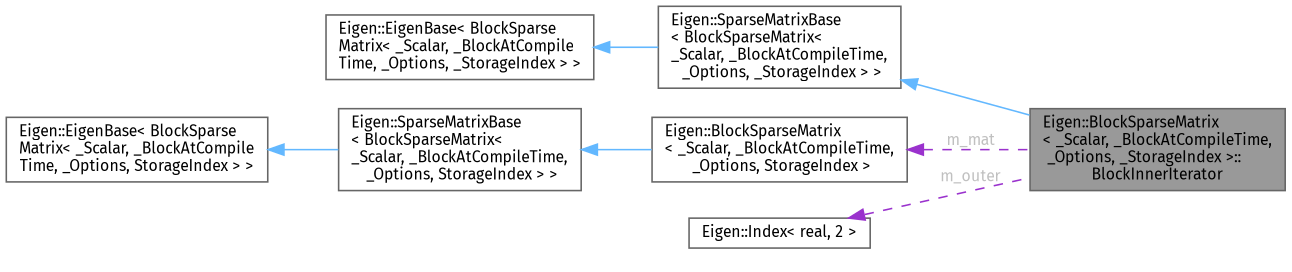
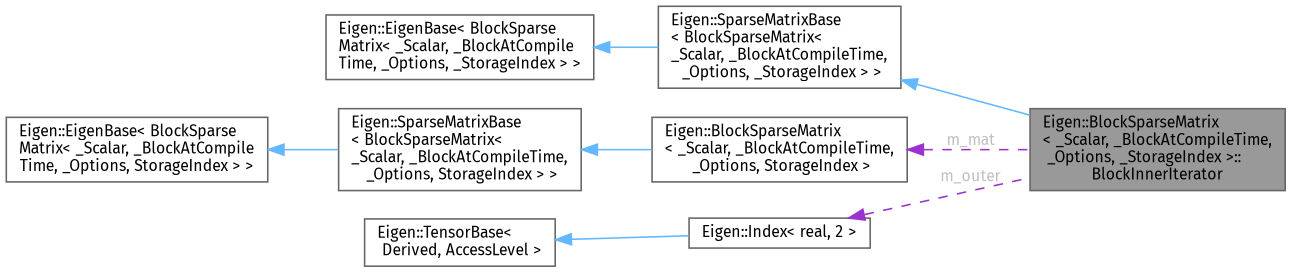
none -> (460, 243)
